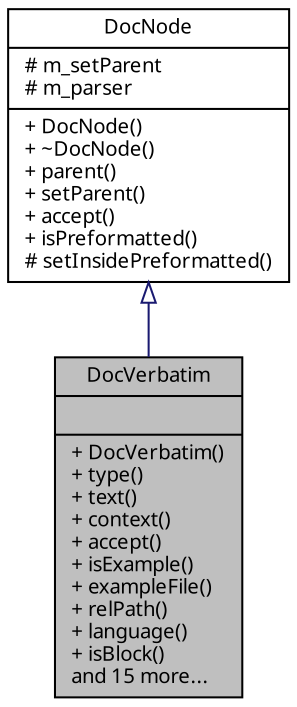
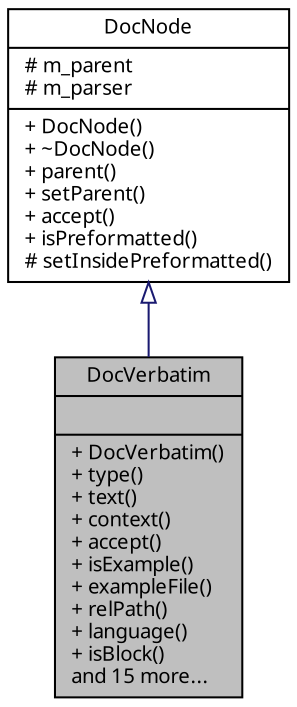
(94, 66) -> (79, 66)
